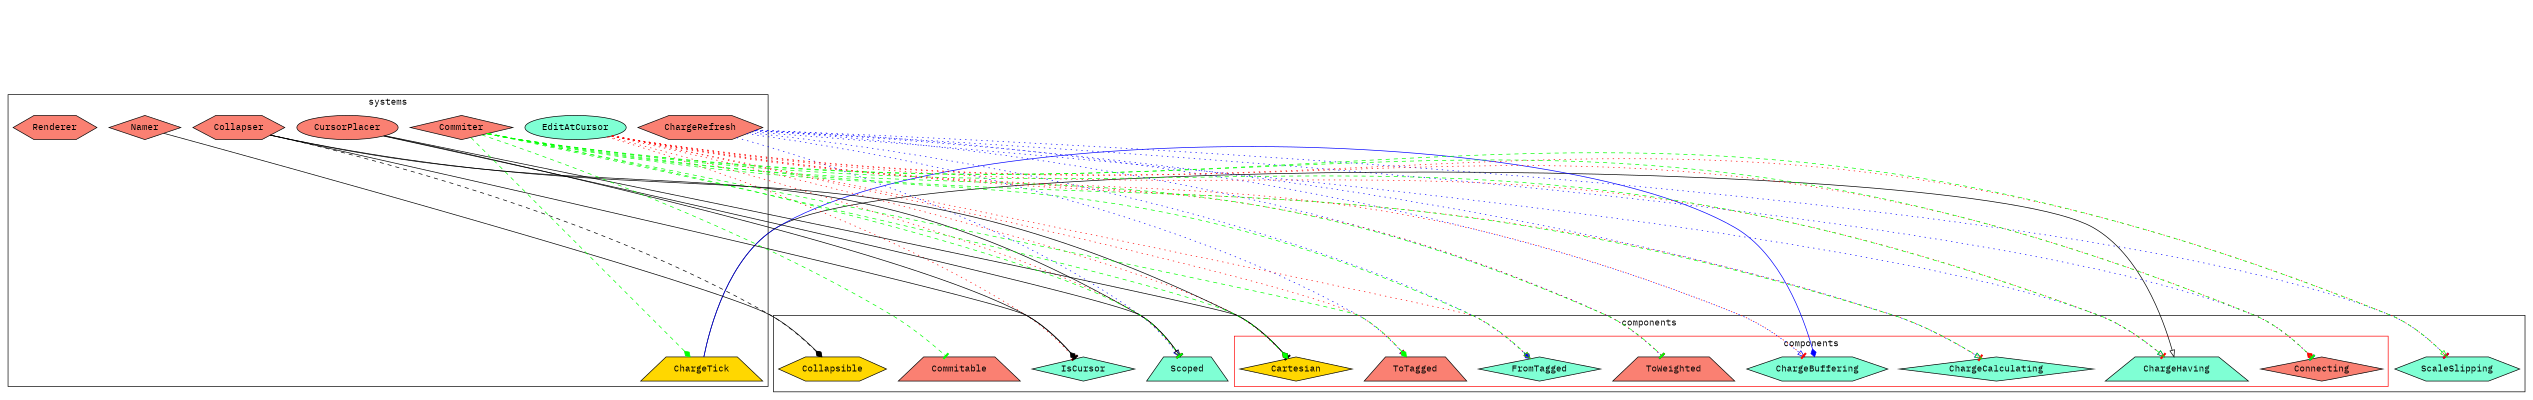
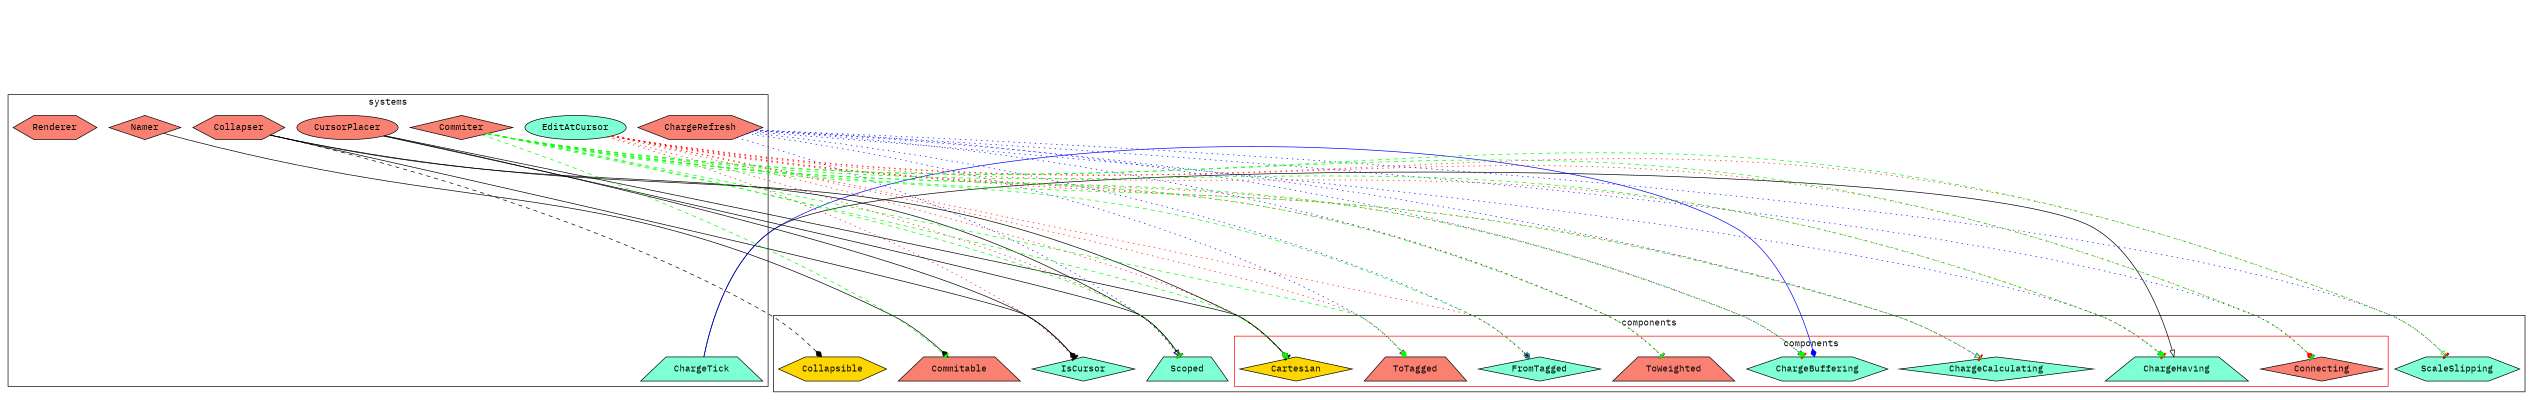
(1336, 176) -> (1336, 176)
(497, 227) -> (564, 208)
(578, 244) -> (1155, 188)
(702, 369) -> (702, 369)
